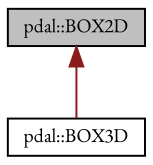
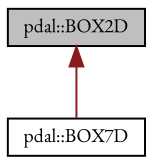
(76, 137) -> (76, 137)
